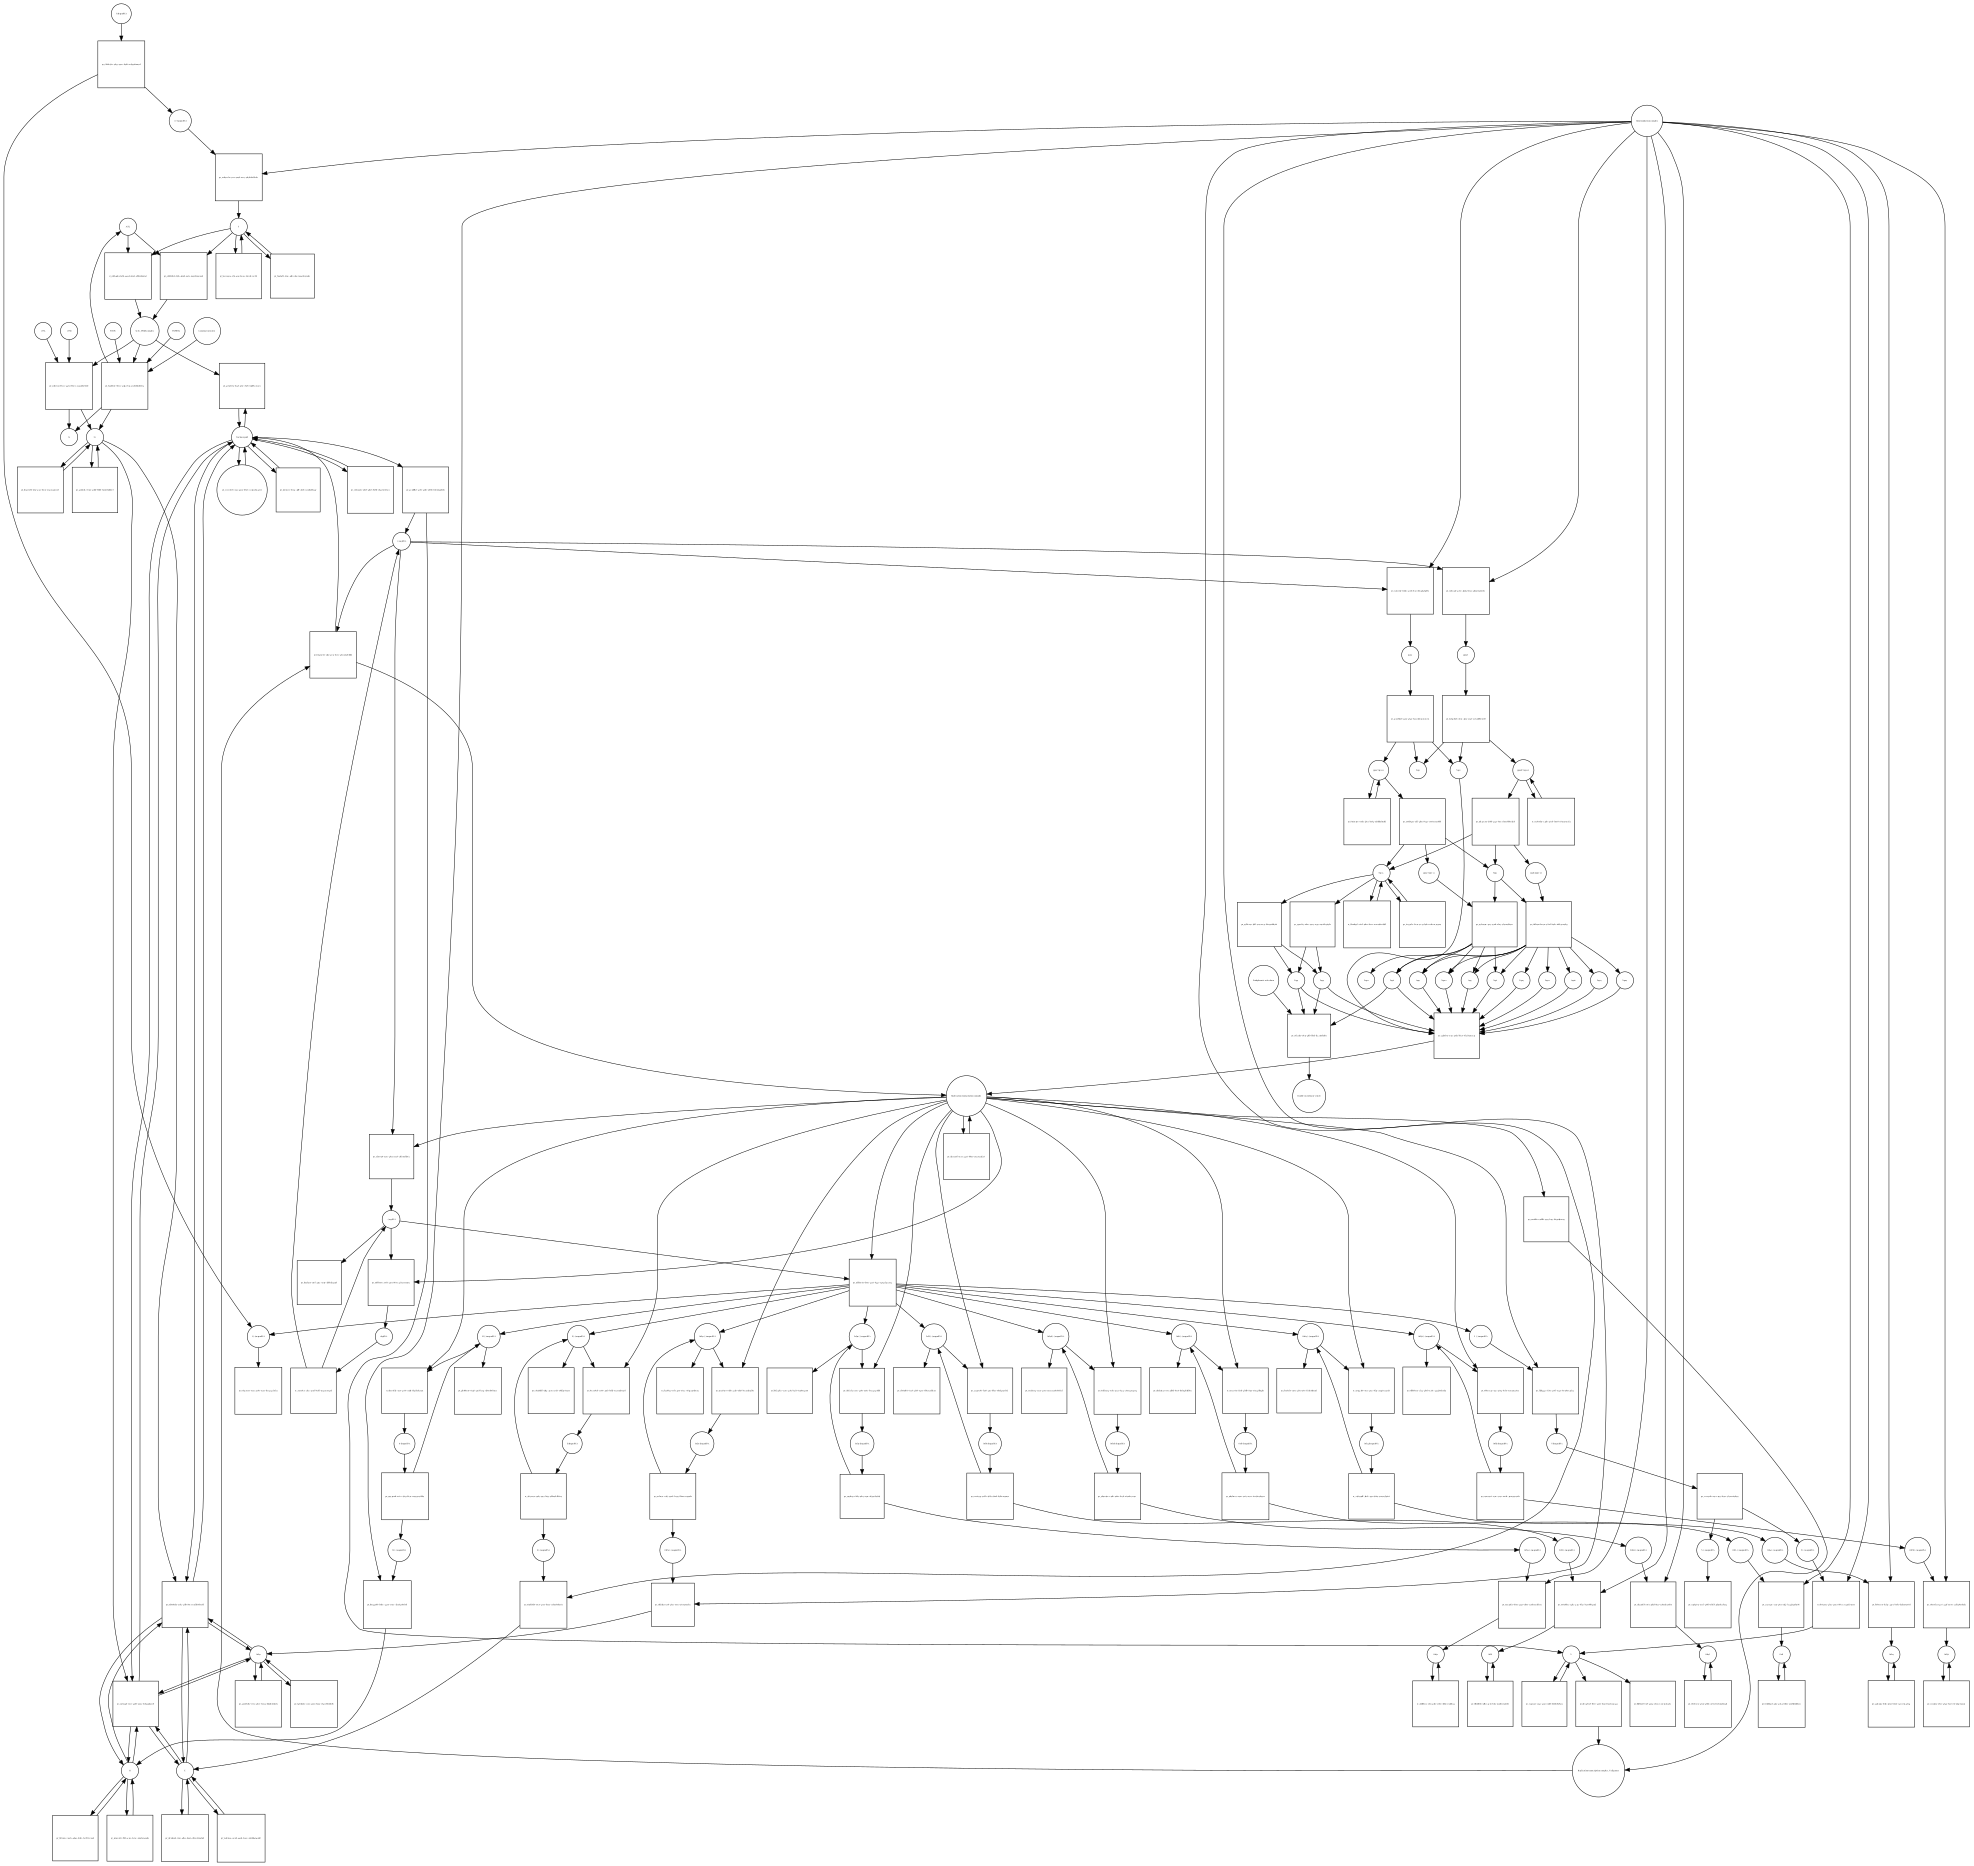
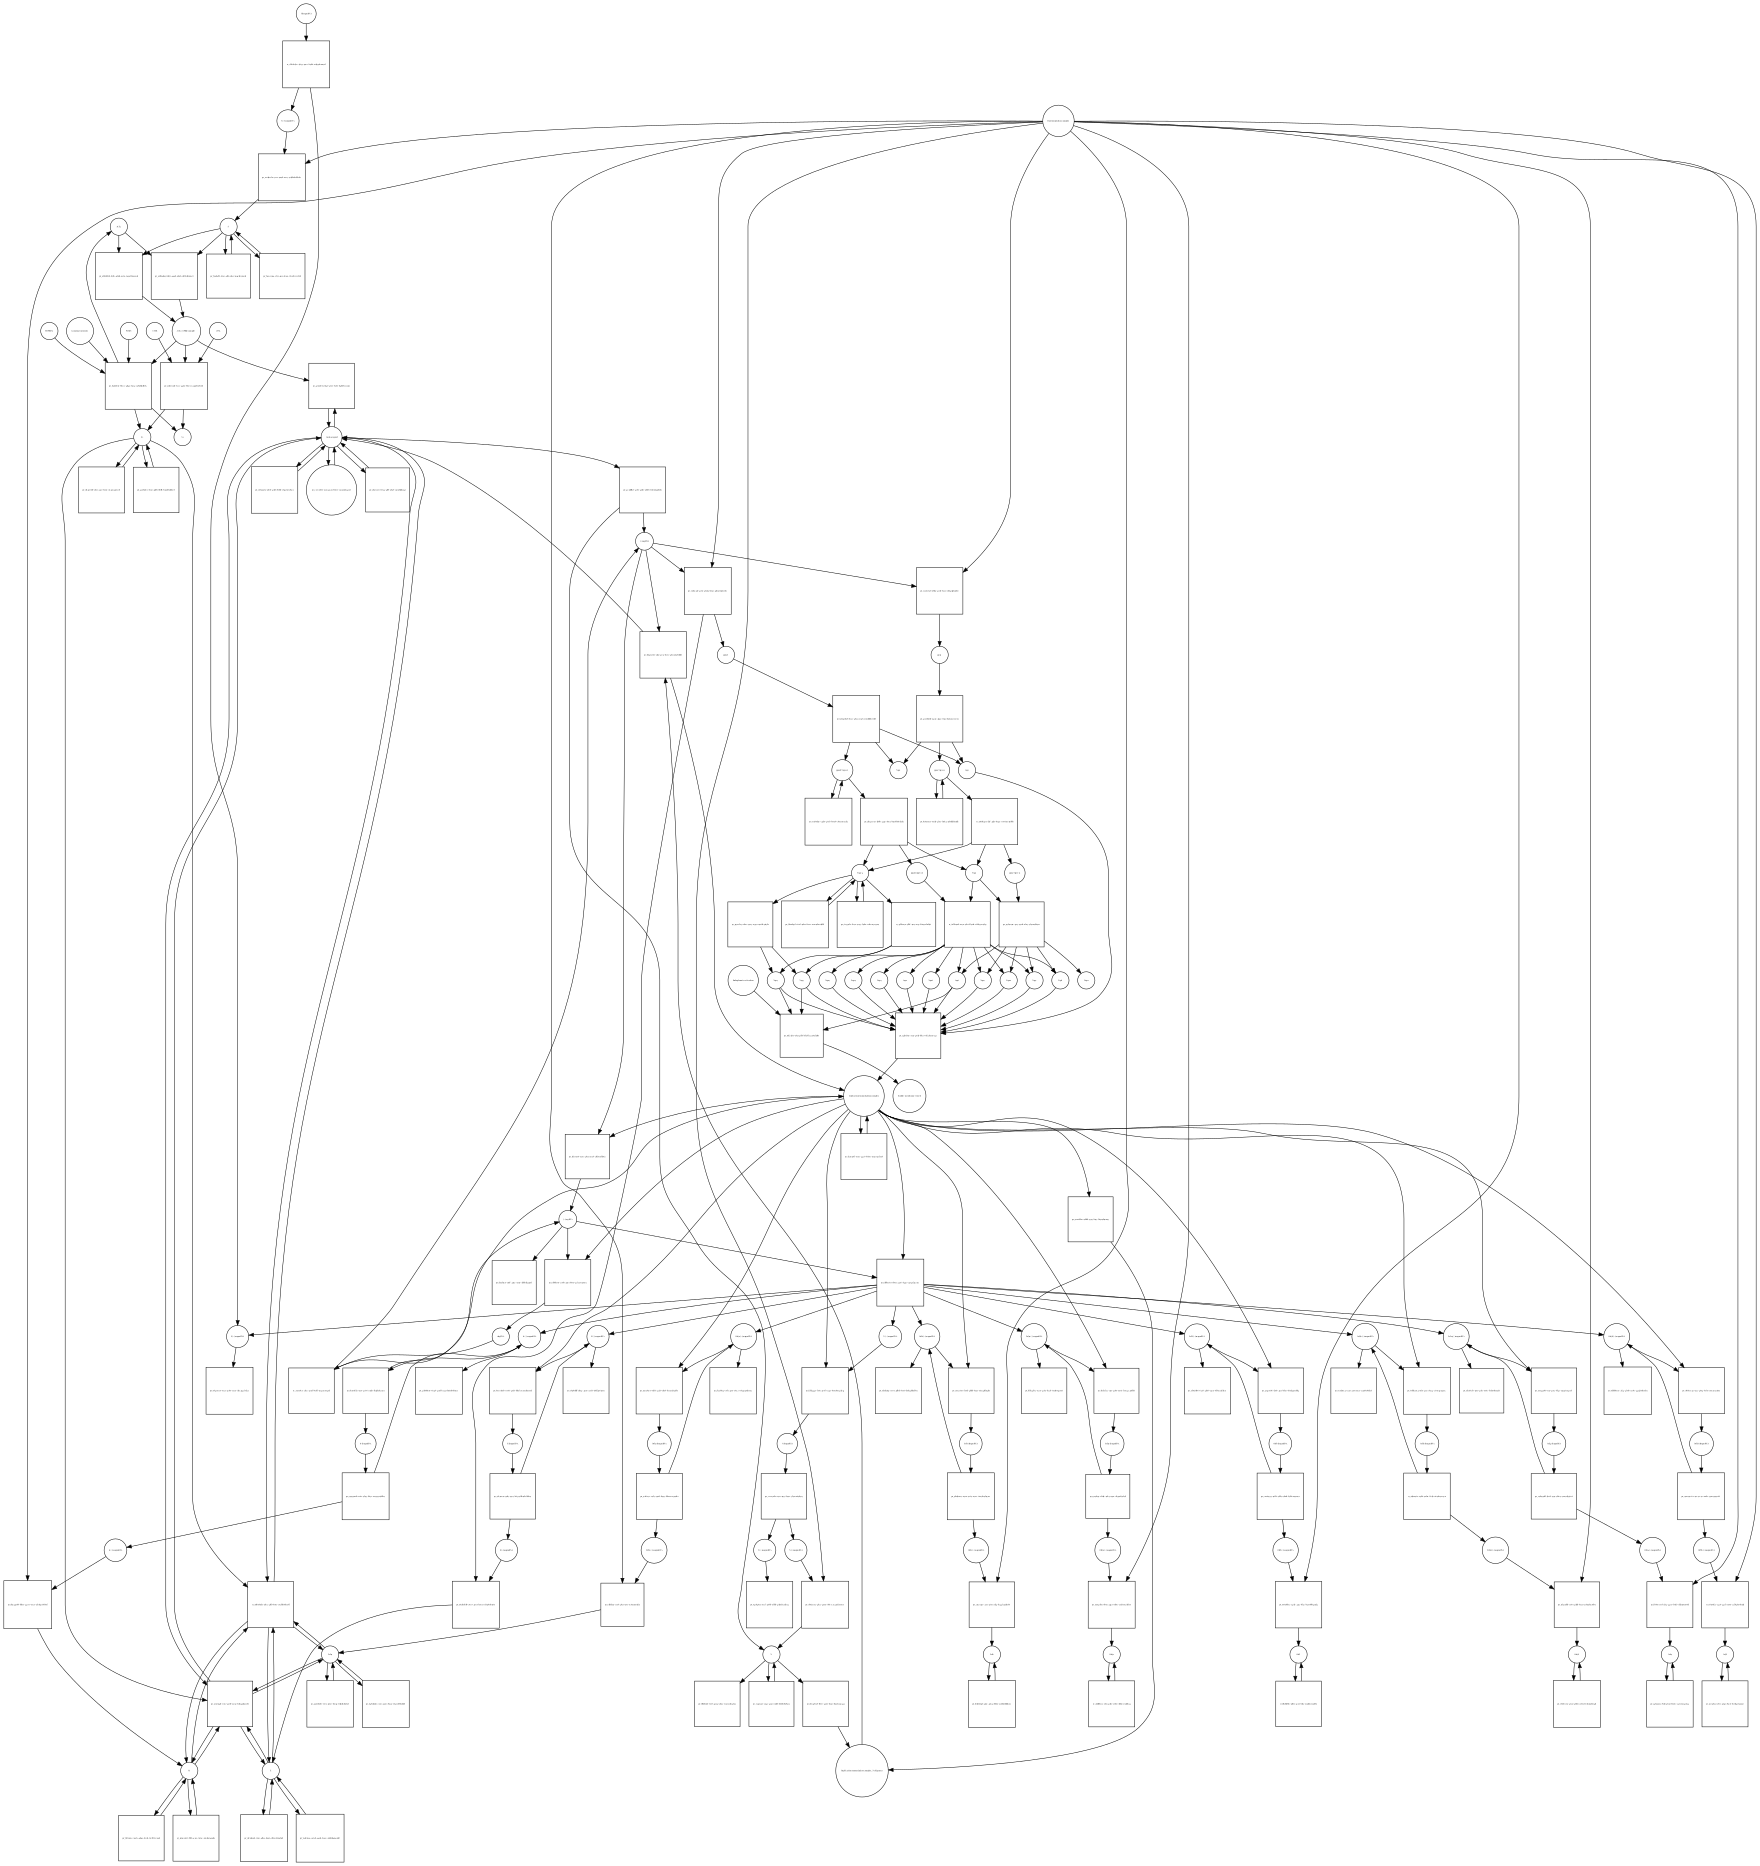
(1316, 1130) -> (635, 1133)
(611, 1133) -> (566, 1192)
